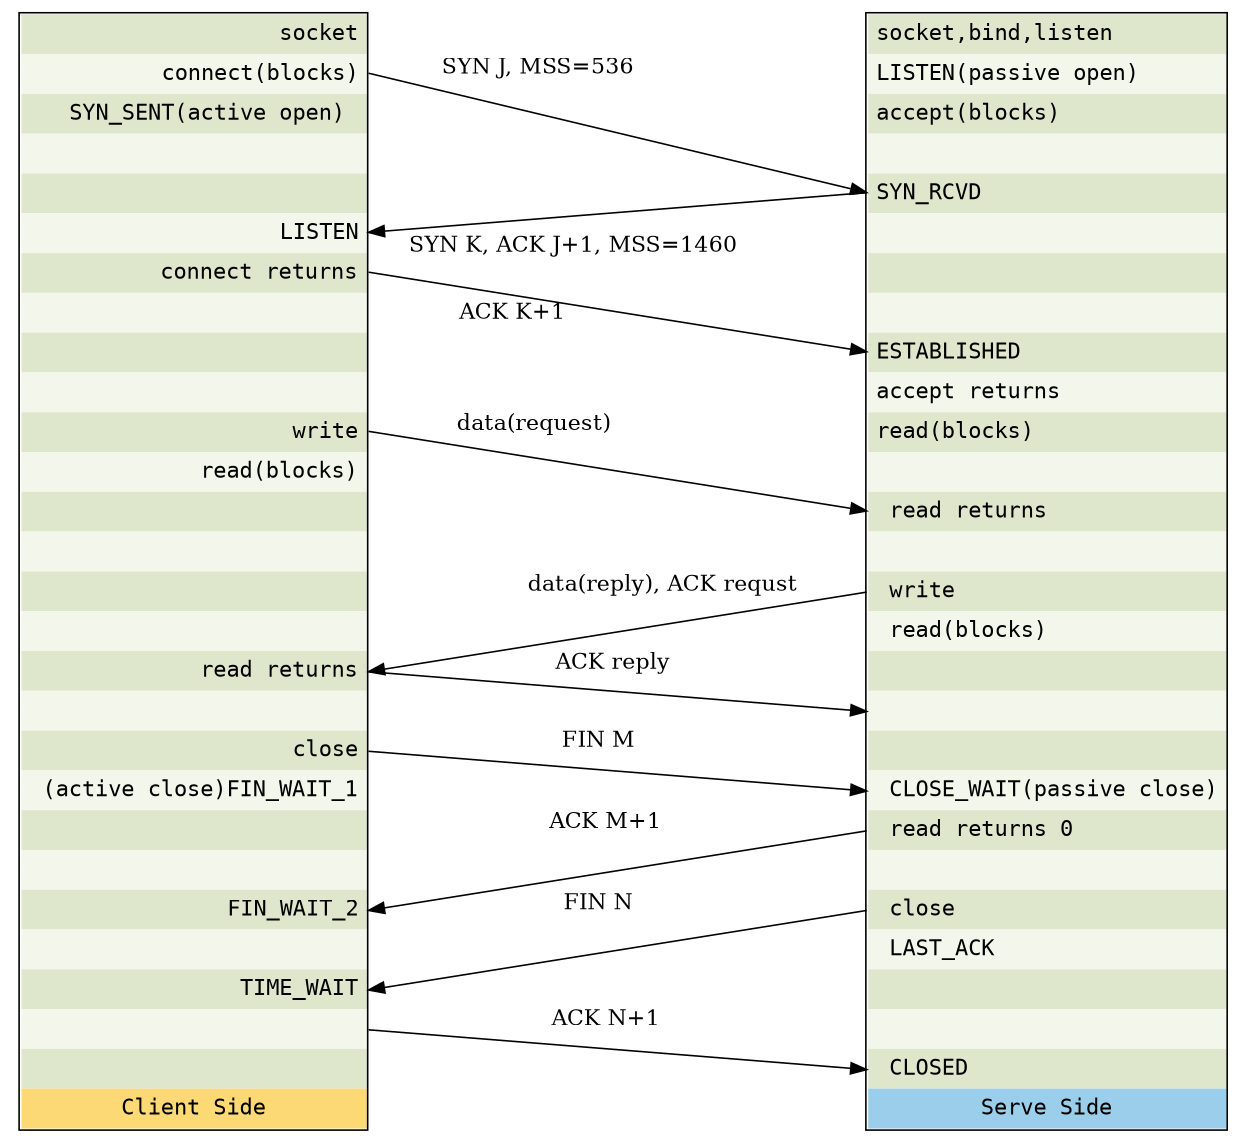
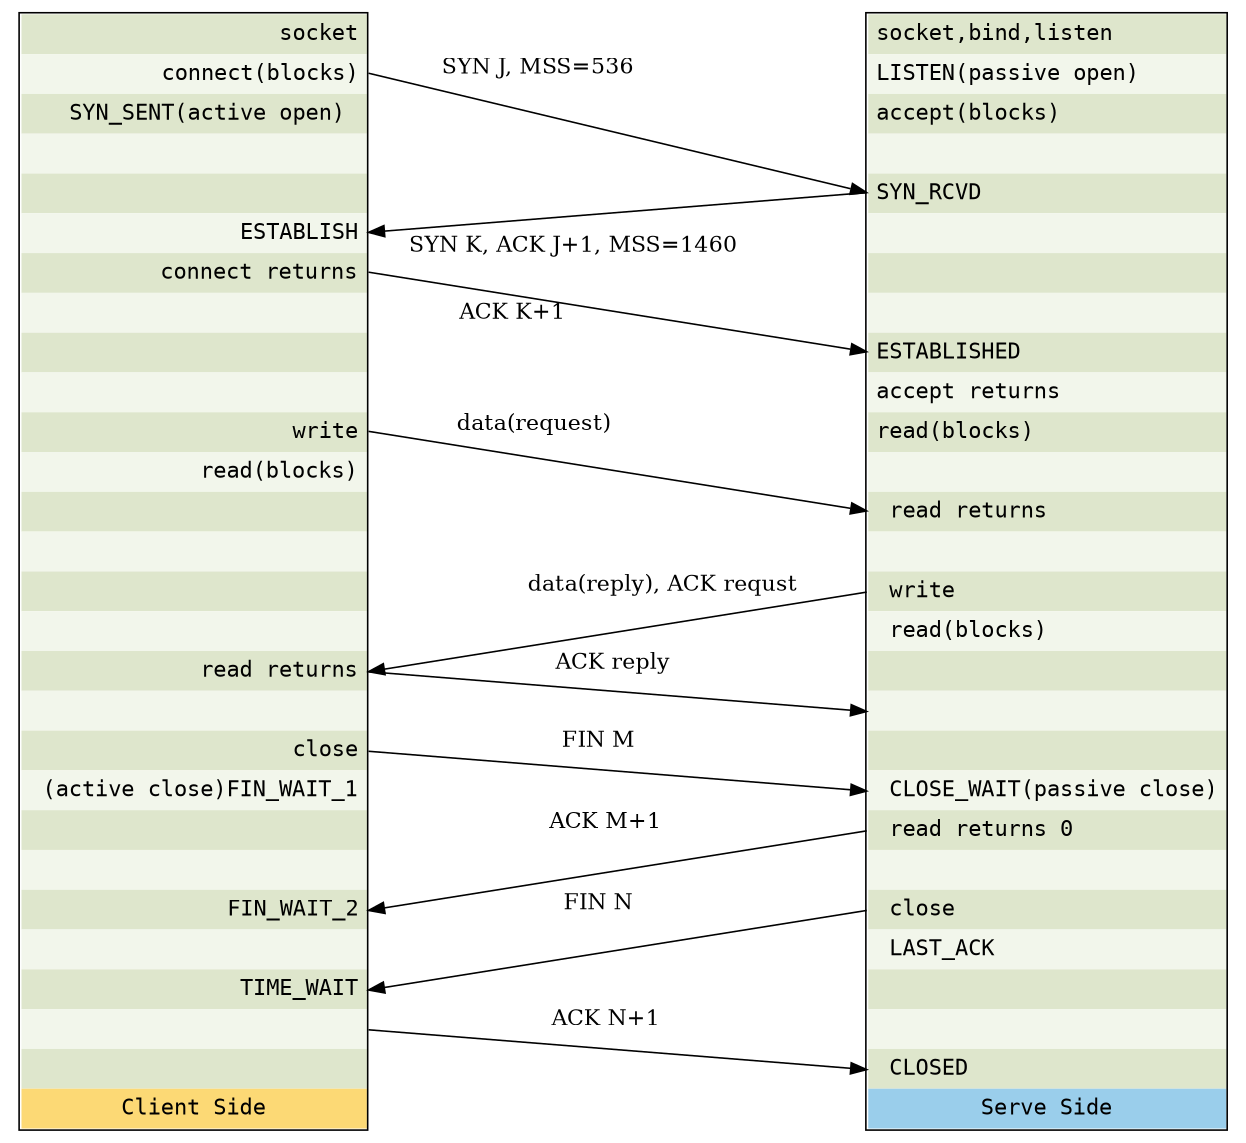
(313, 232) -> (293, 232)
